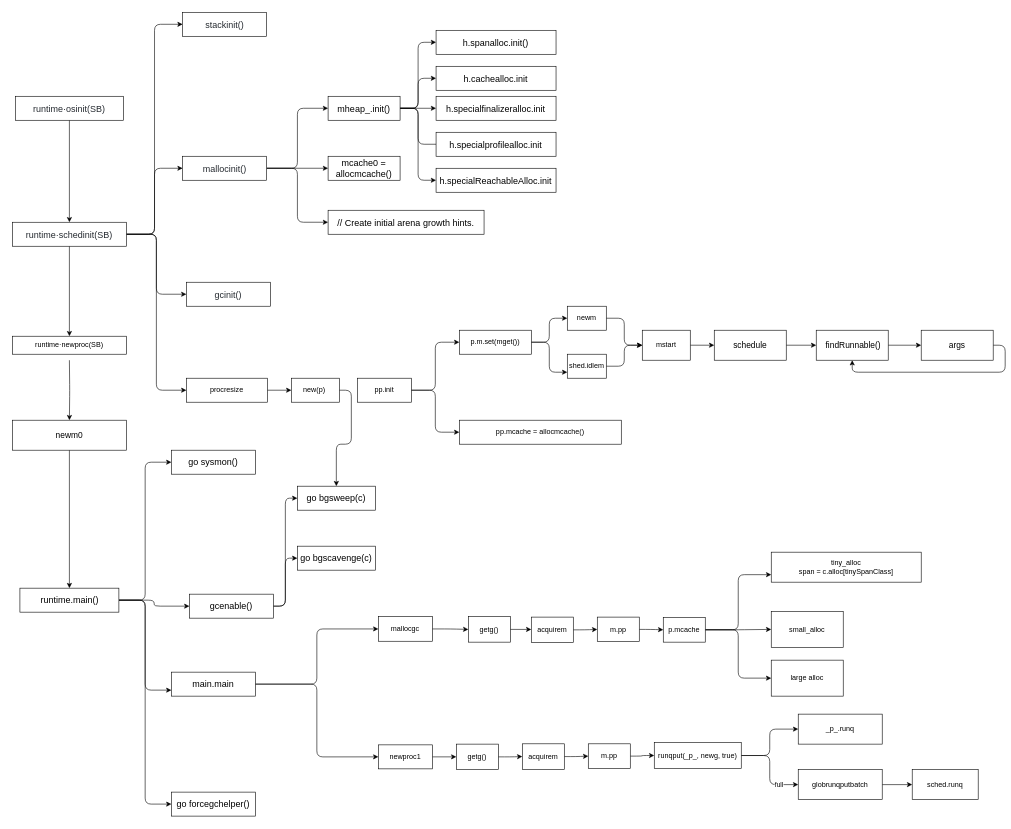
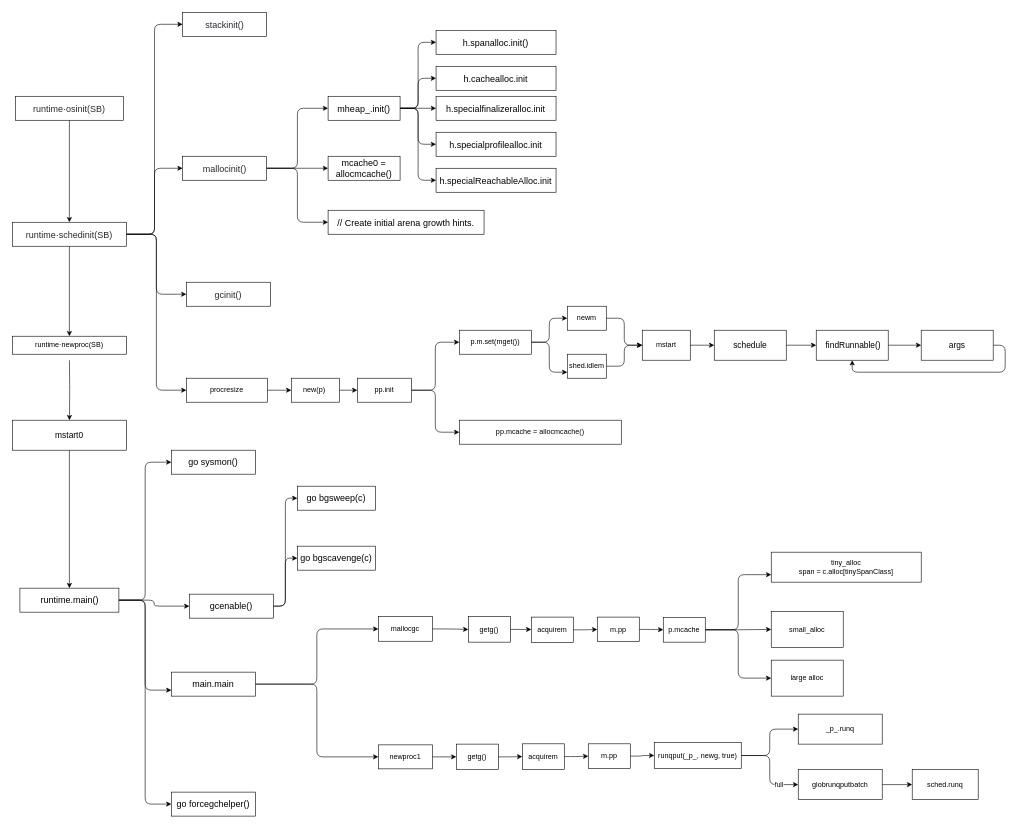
(432, 144) -> (430, 144)
(69, 435) -> (69, 435)
(341, 444) -> (350, 390)
